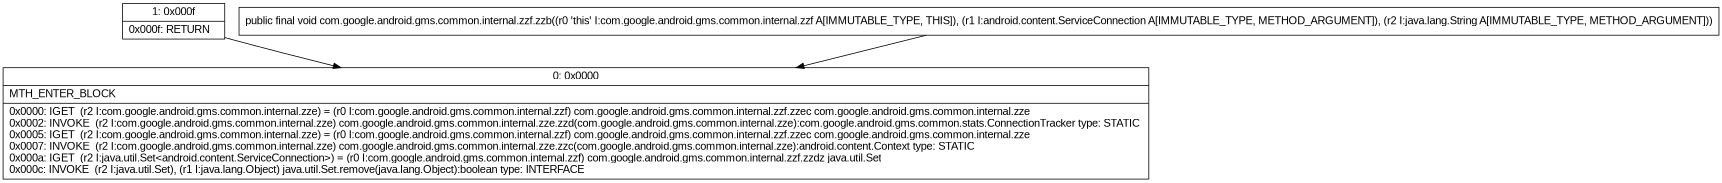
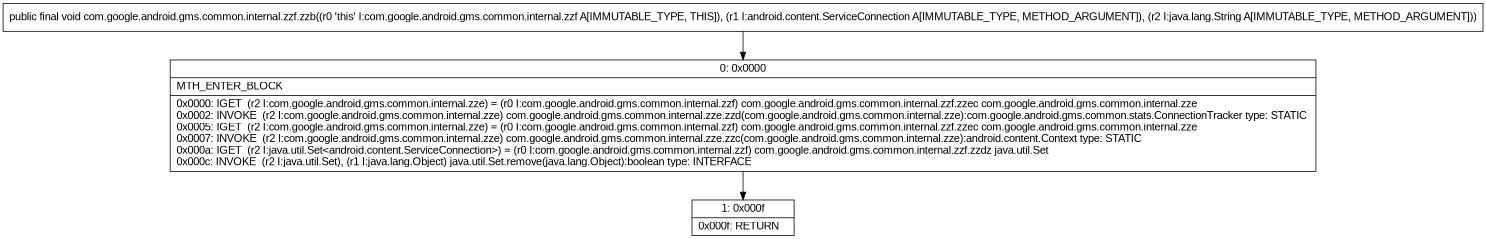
(279, 52) -> (743, 182)
